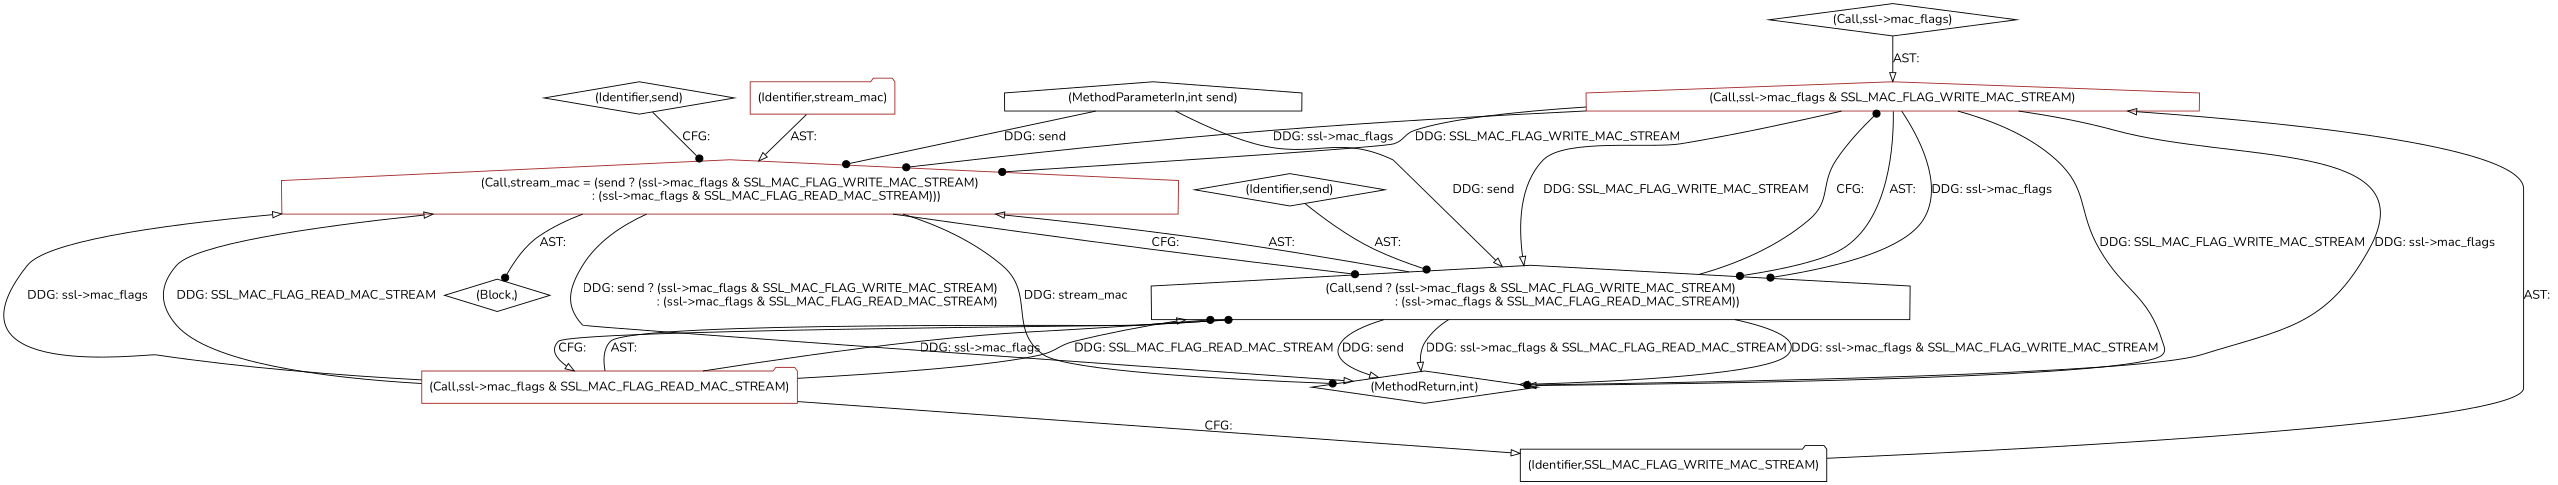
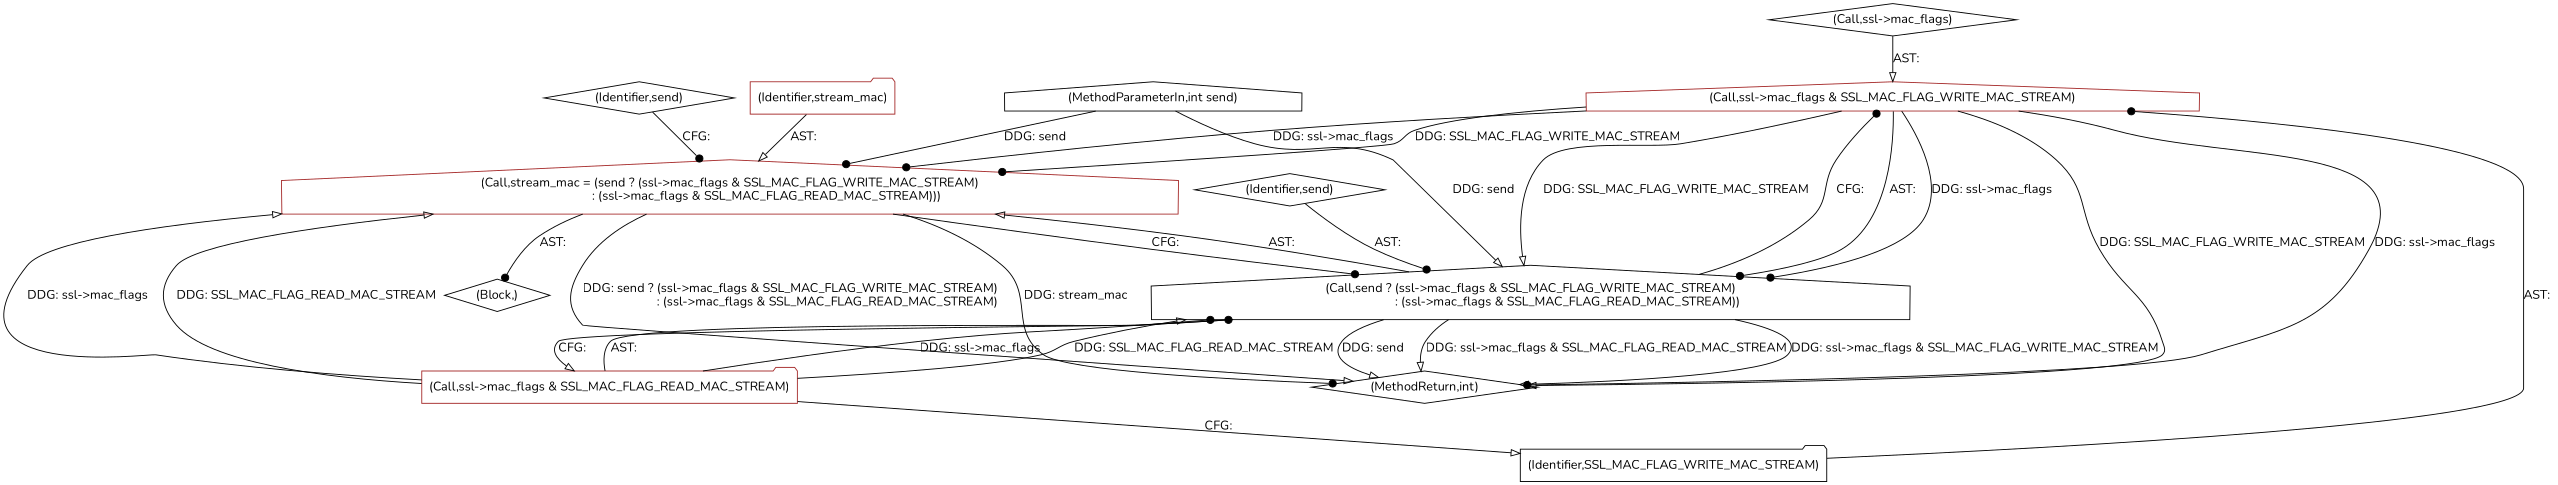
(2477, 406) -> (2477, 406)
